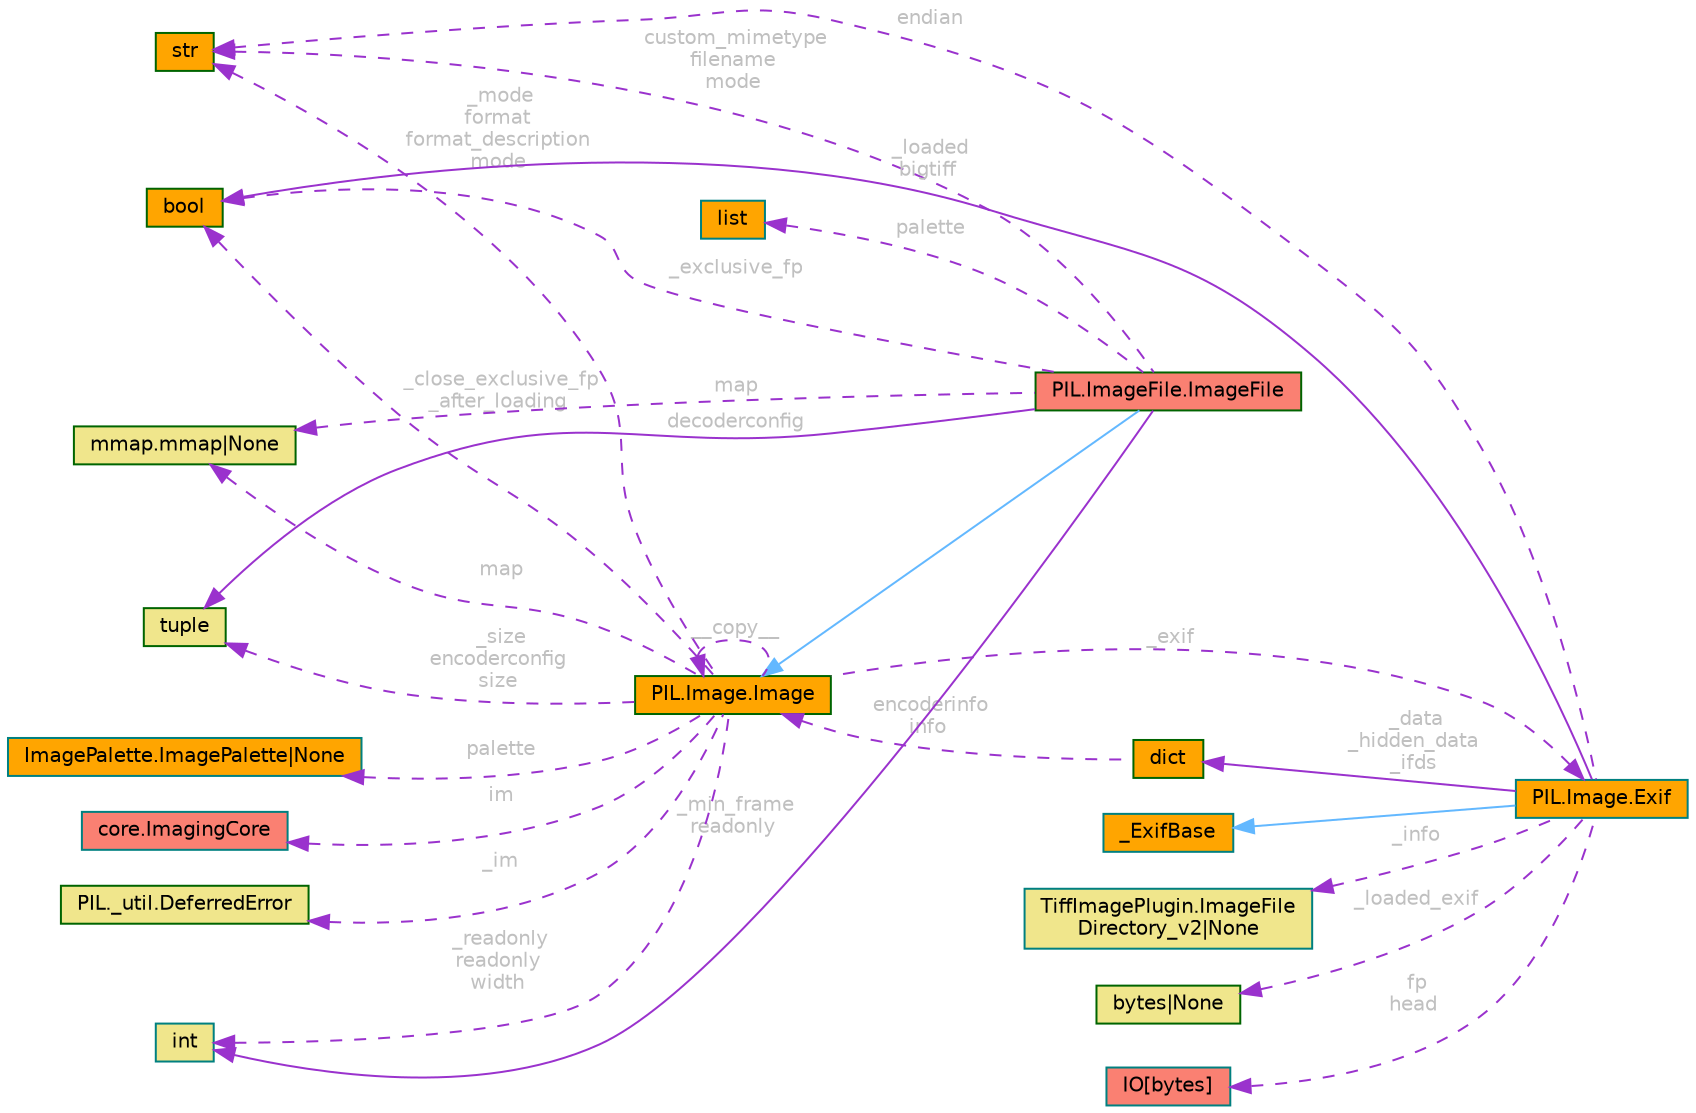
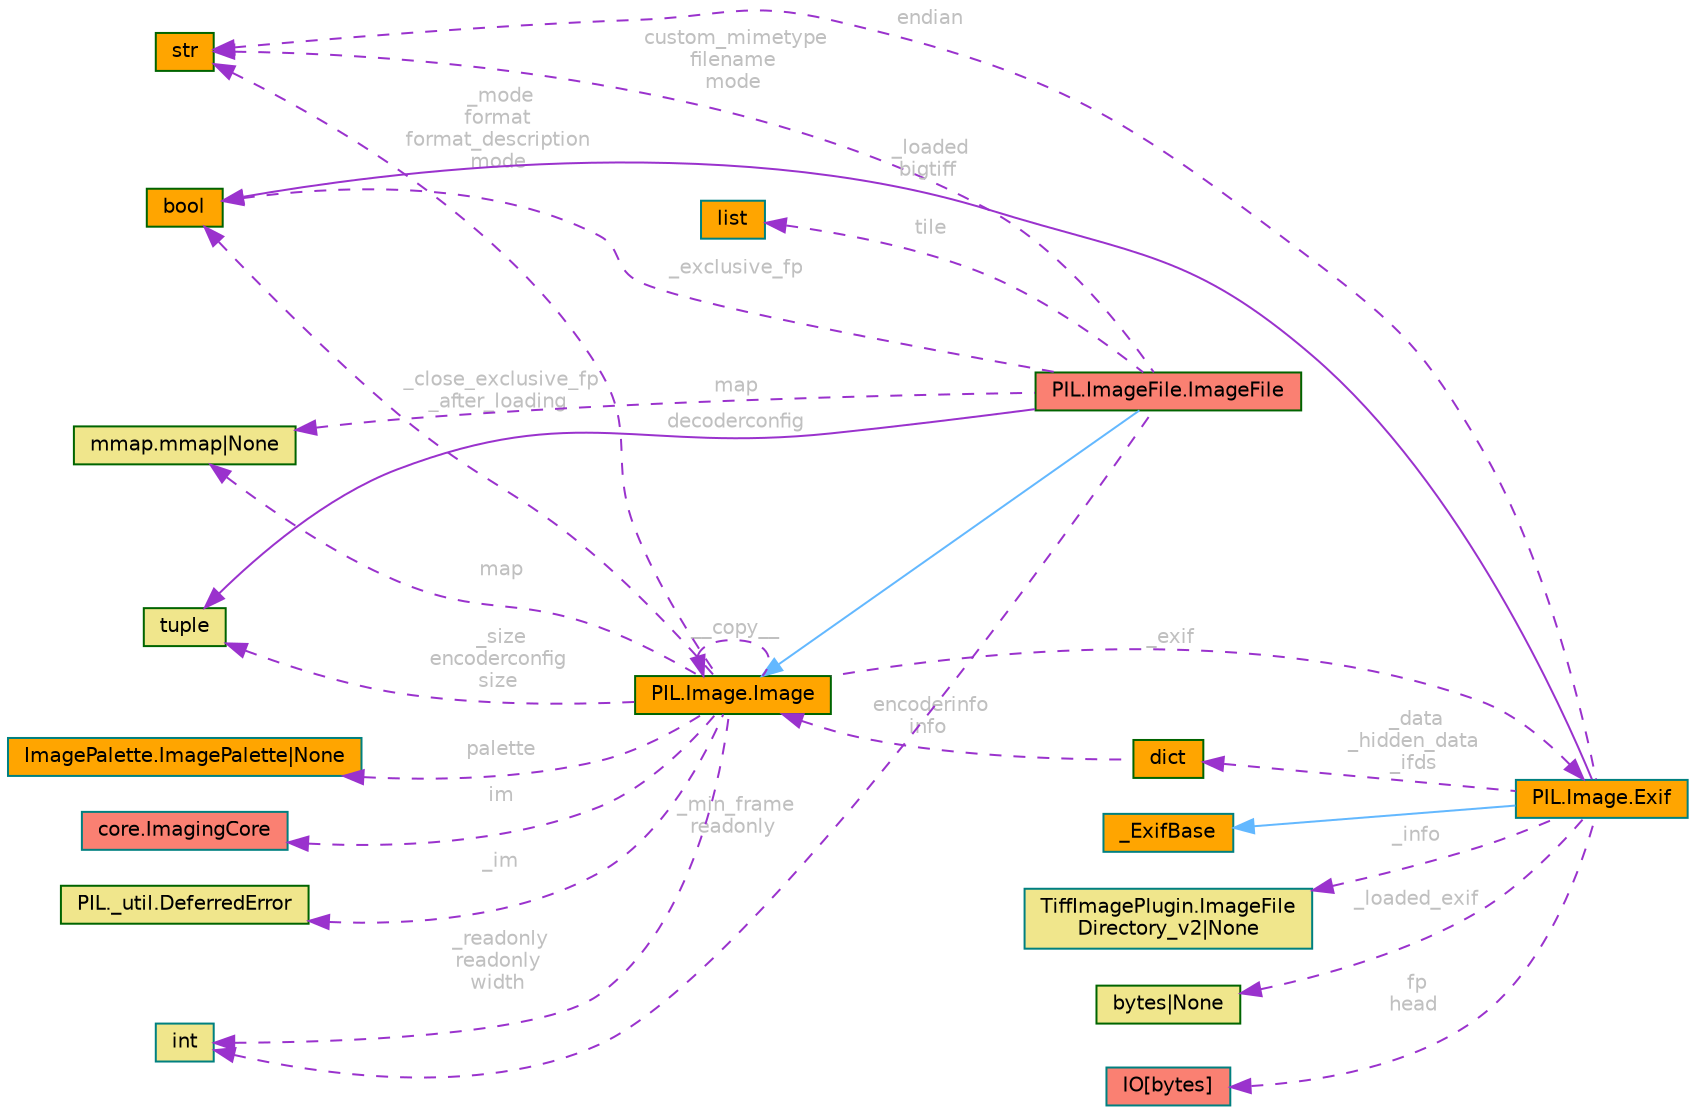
(928, 229) -> (928, 229)
(1370, 778) -> (1370, 778)
(778, 890) -> (778, 890)
